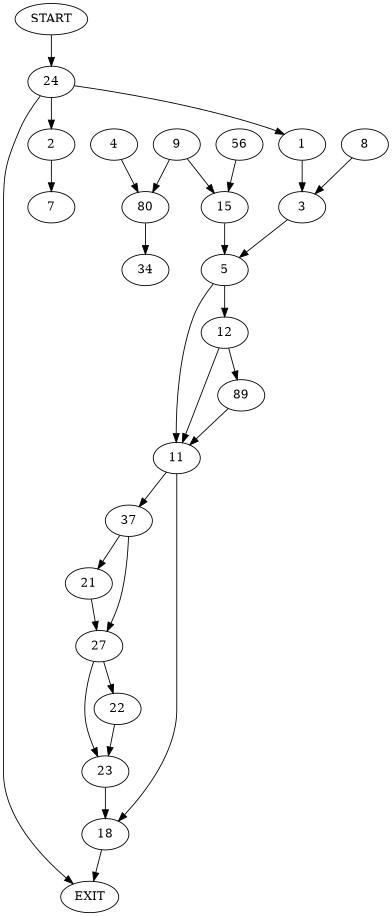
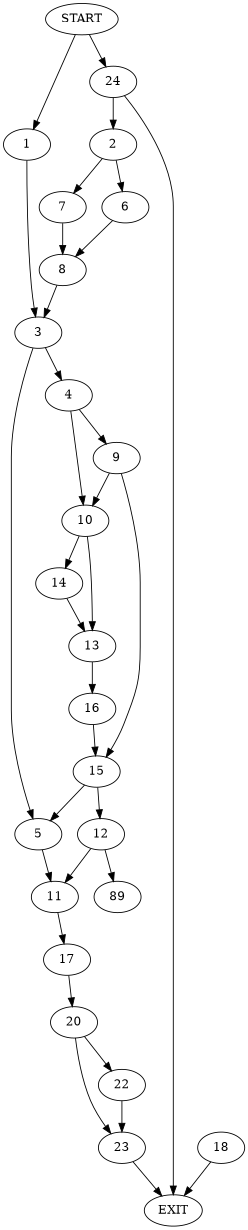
(176, 104) -> (56, 78)
(239, 145) -> (92, 709)
none -> (125, 207)
(145, 207) -> (85, 521)
none -> (63, 234)
(145, 270) -> (59, 583)
(225, 297) -> (99, 799)
none -> (52, 360)
none -> (90, 423)
(212, 424) -> none
(129, 521) -> (67, 960)
(89, 583) -> none
none -> (92, 646)
(99, 646) -> (74, 1022)
(177, 652) -> none
(105, 799) -> (145, 1175)
